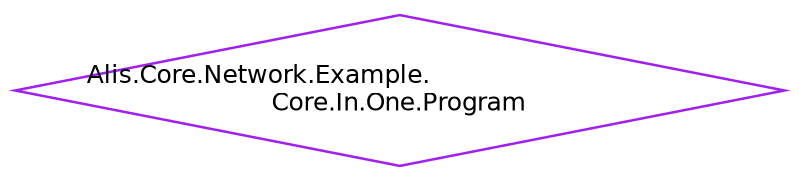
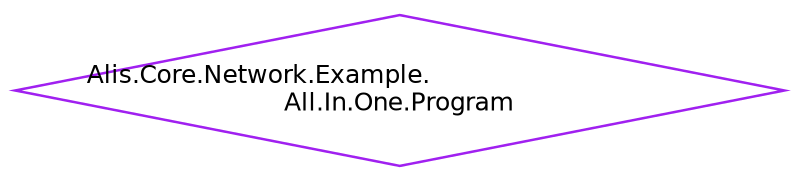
(400, 90) -> (400, 90)
